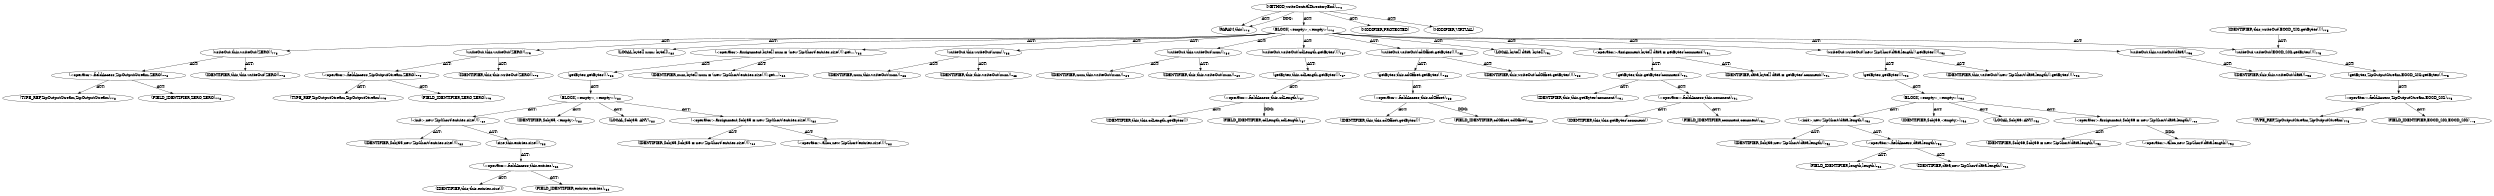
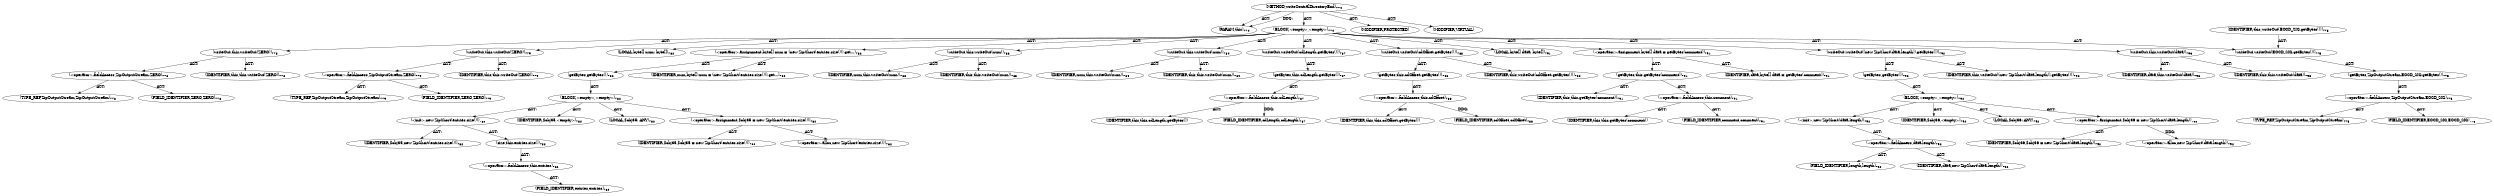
none -> (2161, 75)
(1782, 144) -> none
(470, 189) -> none
